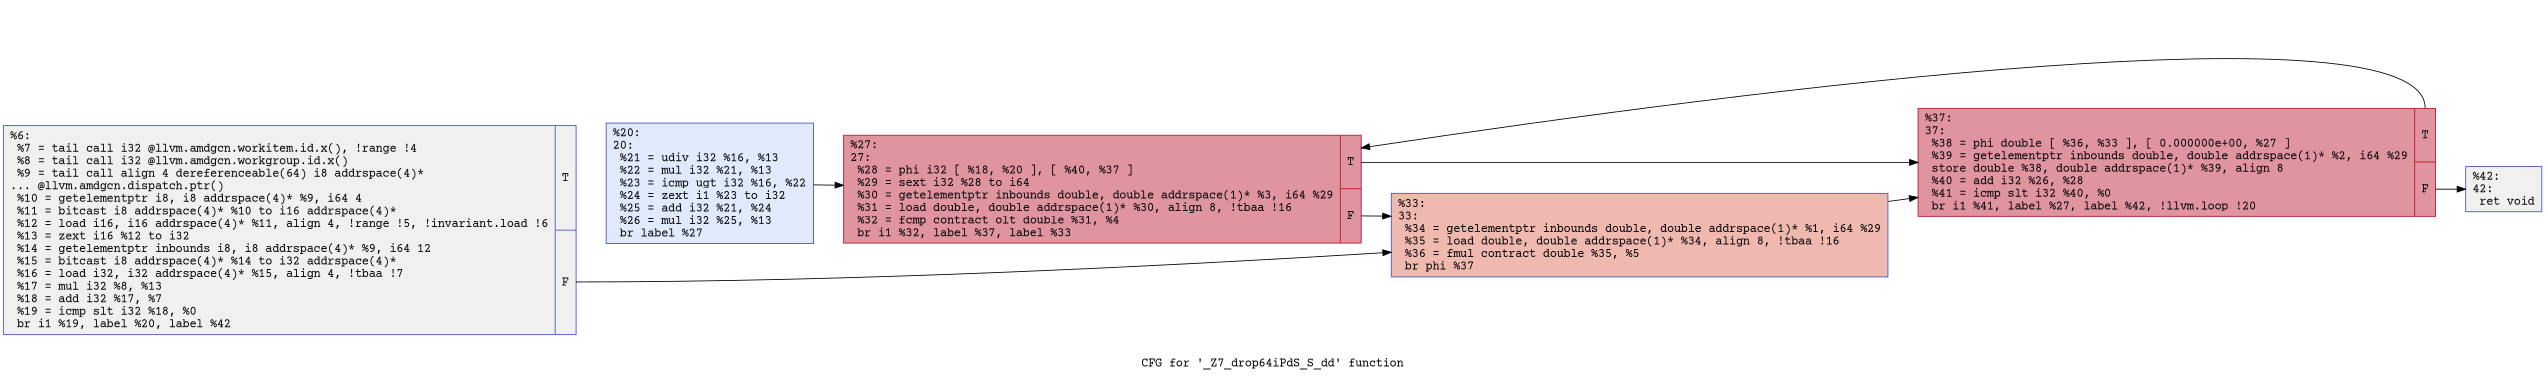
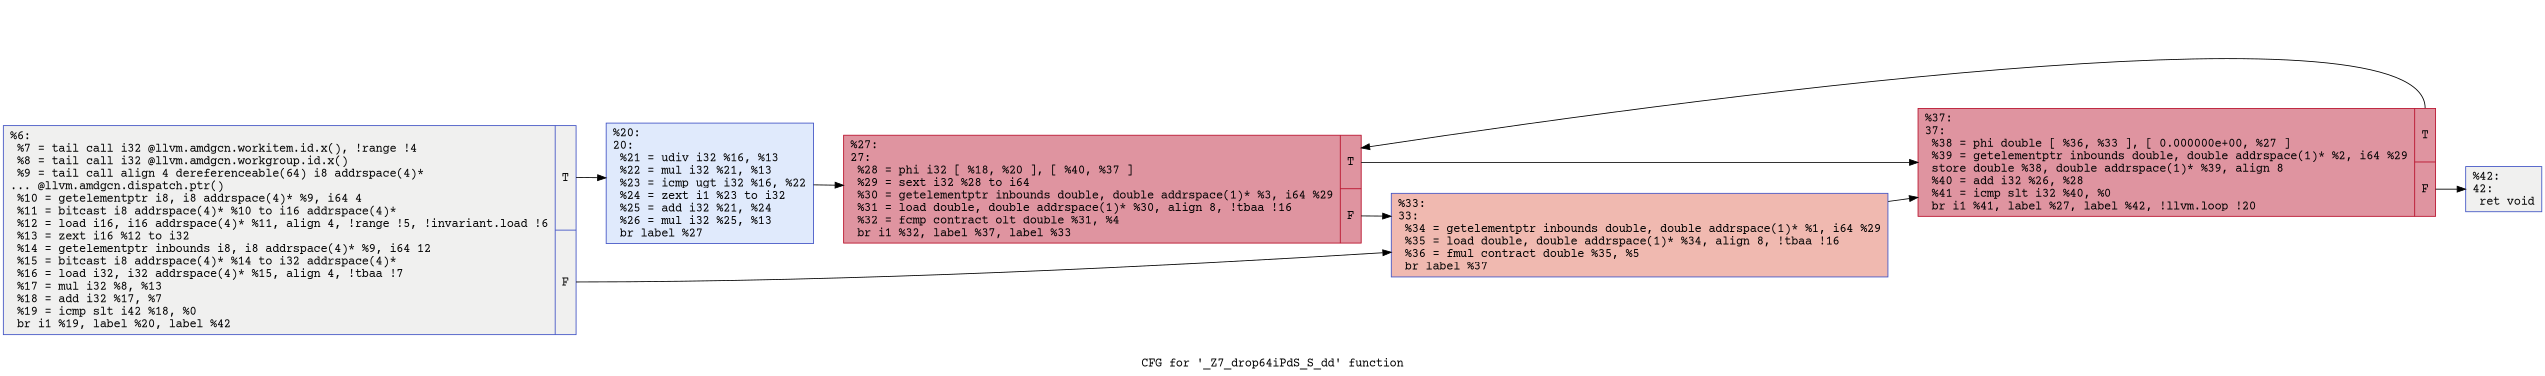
none -> (587, 178)
(1436, 266) -> (1443, 266)
(103, 311) -> (103, 311)
